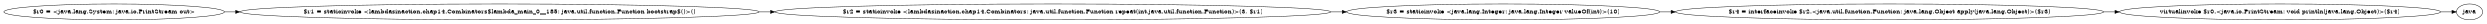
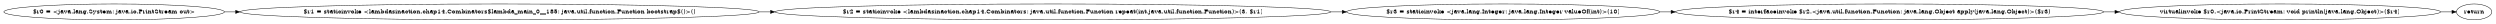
(2470, 12) -> (2474, 12)
